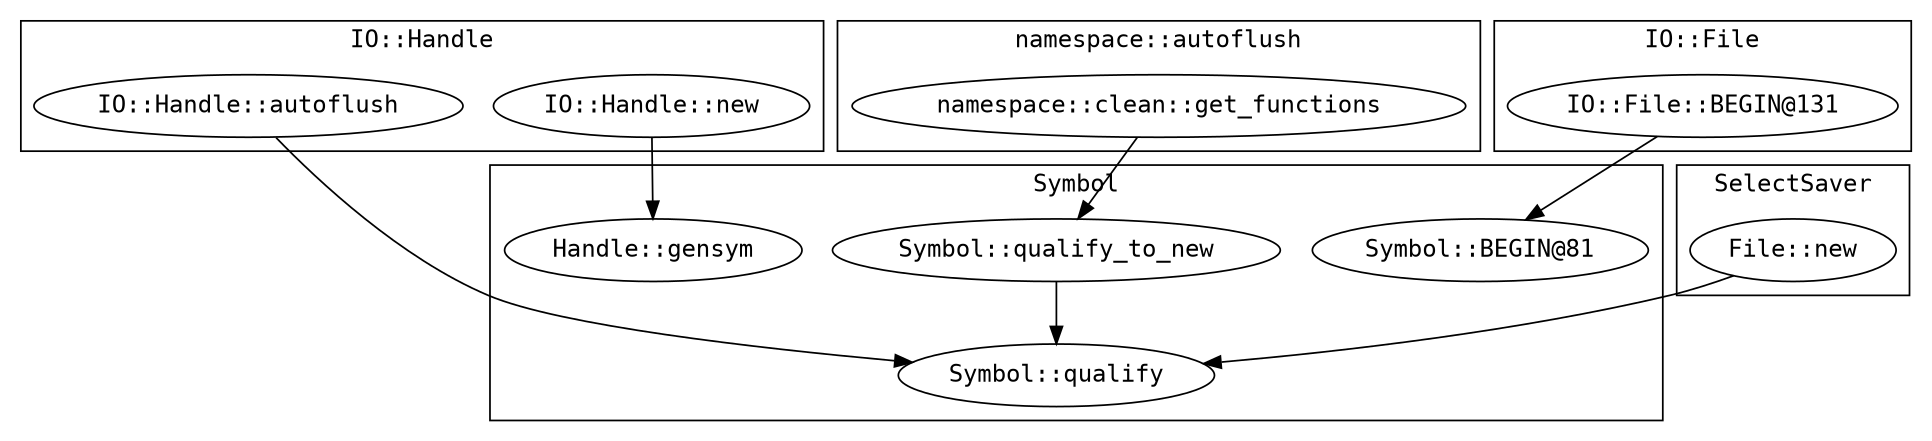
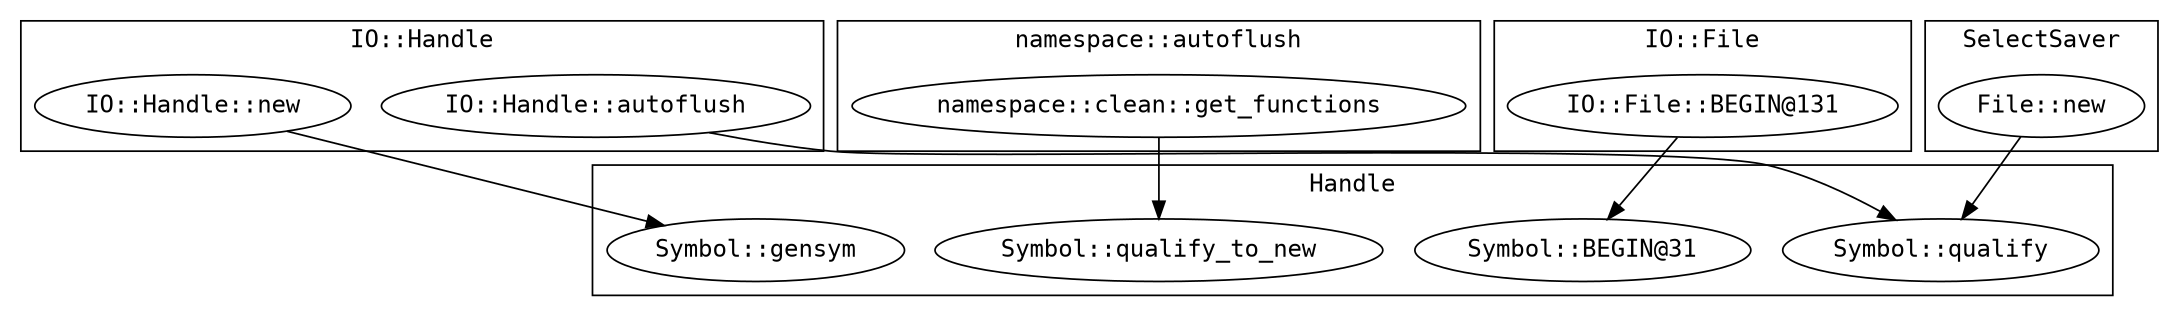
(1076, 185) -> (1353, 185)
(653, 250) -> (756, 250)
(1480, 250) -> (1583, 250)
(1056, 304) -> none
